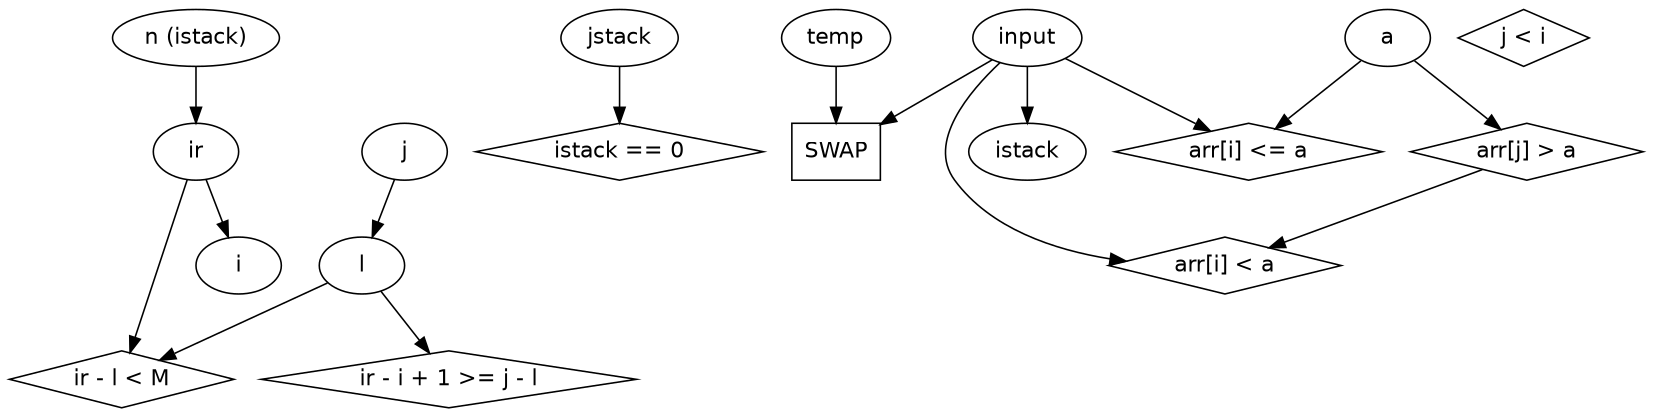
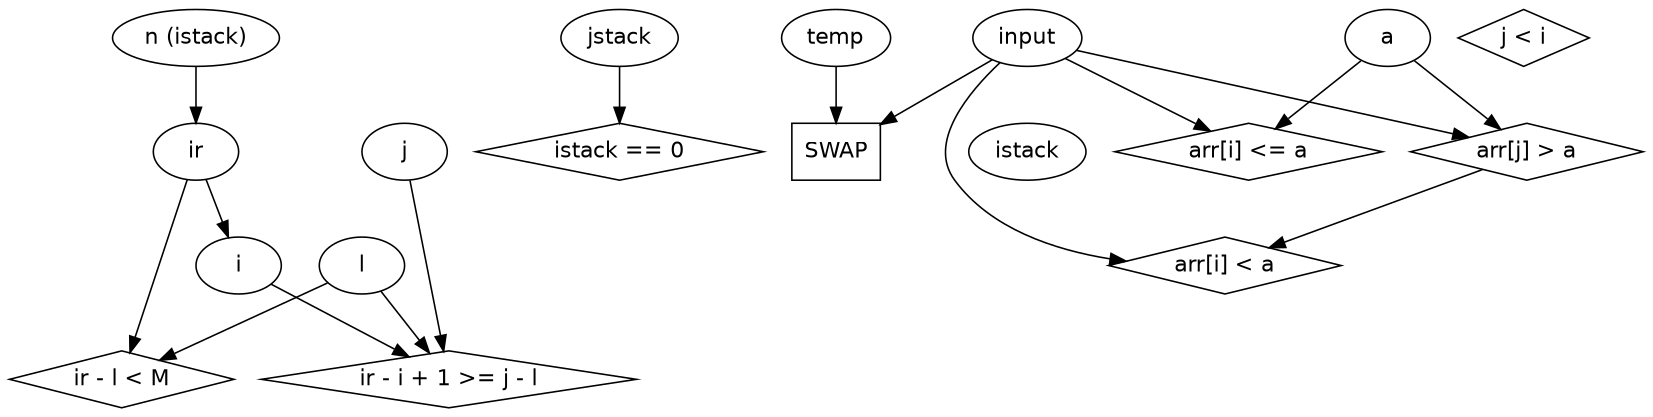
(1027, 87) -> (1265, 92)
(386, 201) -> (425, 258)
none -> (333, 317)
